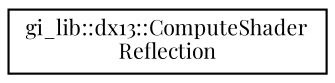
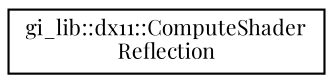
(168, 42) -> (167, 42)
